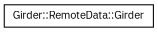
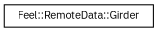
(79, 16) -> (79, 16)
